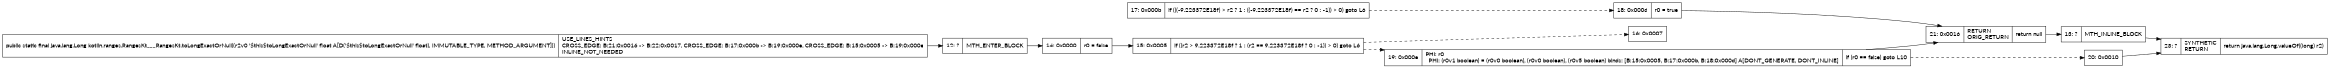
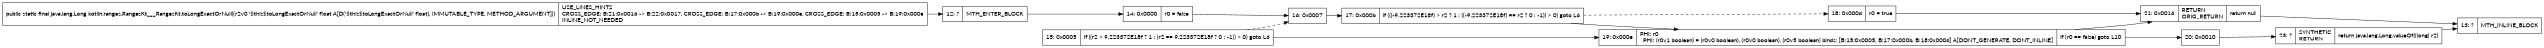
none -> (1332, 16)
none -> (1623, 26)
(2151, 38) -> (2447, 29)
(1120, 46) -> (1238, 15)
(1372, 50) -> (1434, 38)
(1995, 58) -> (2151, 38)
